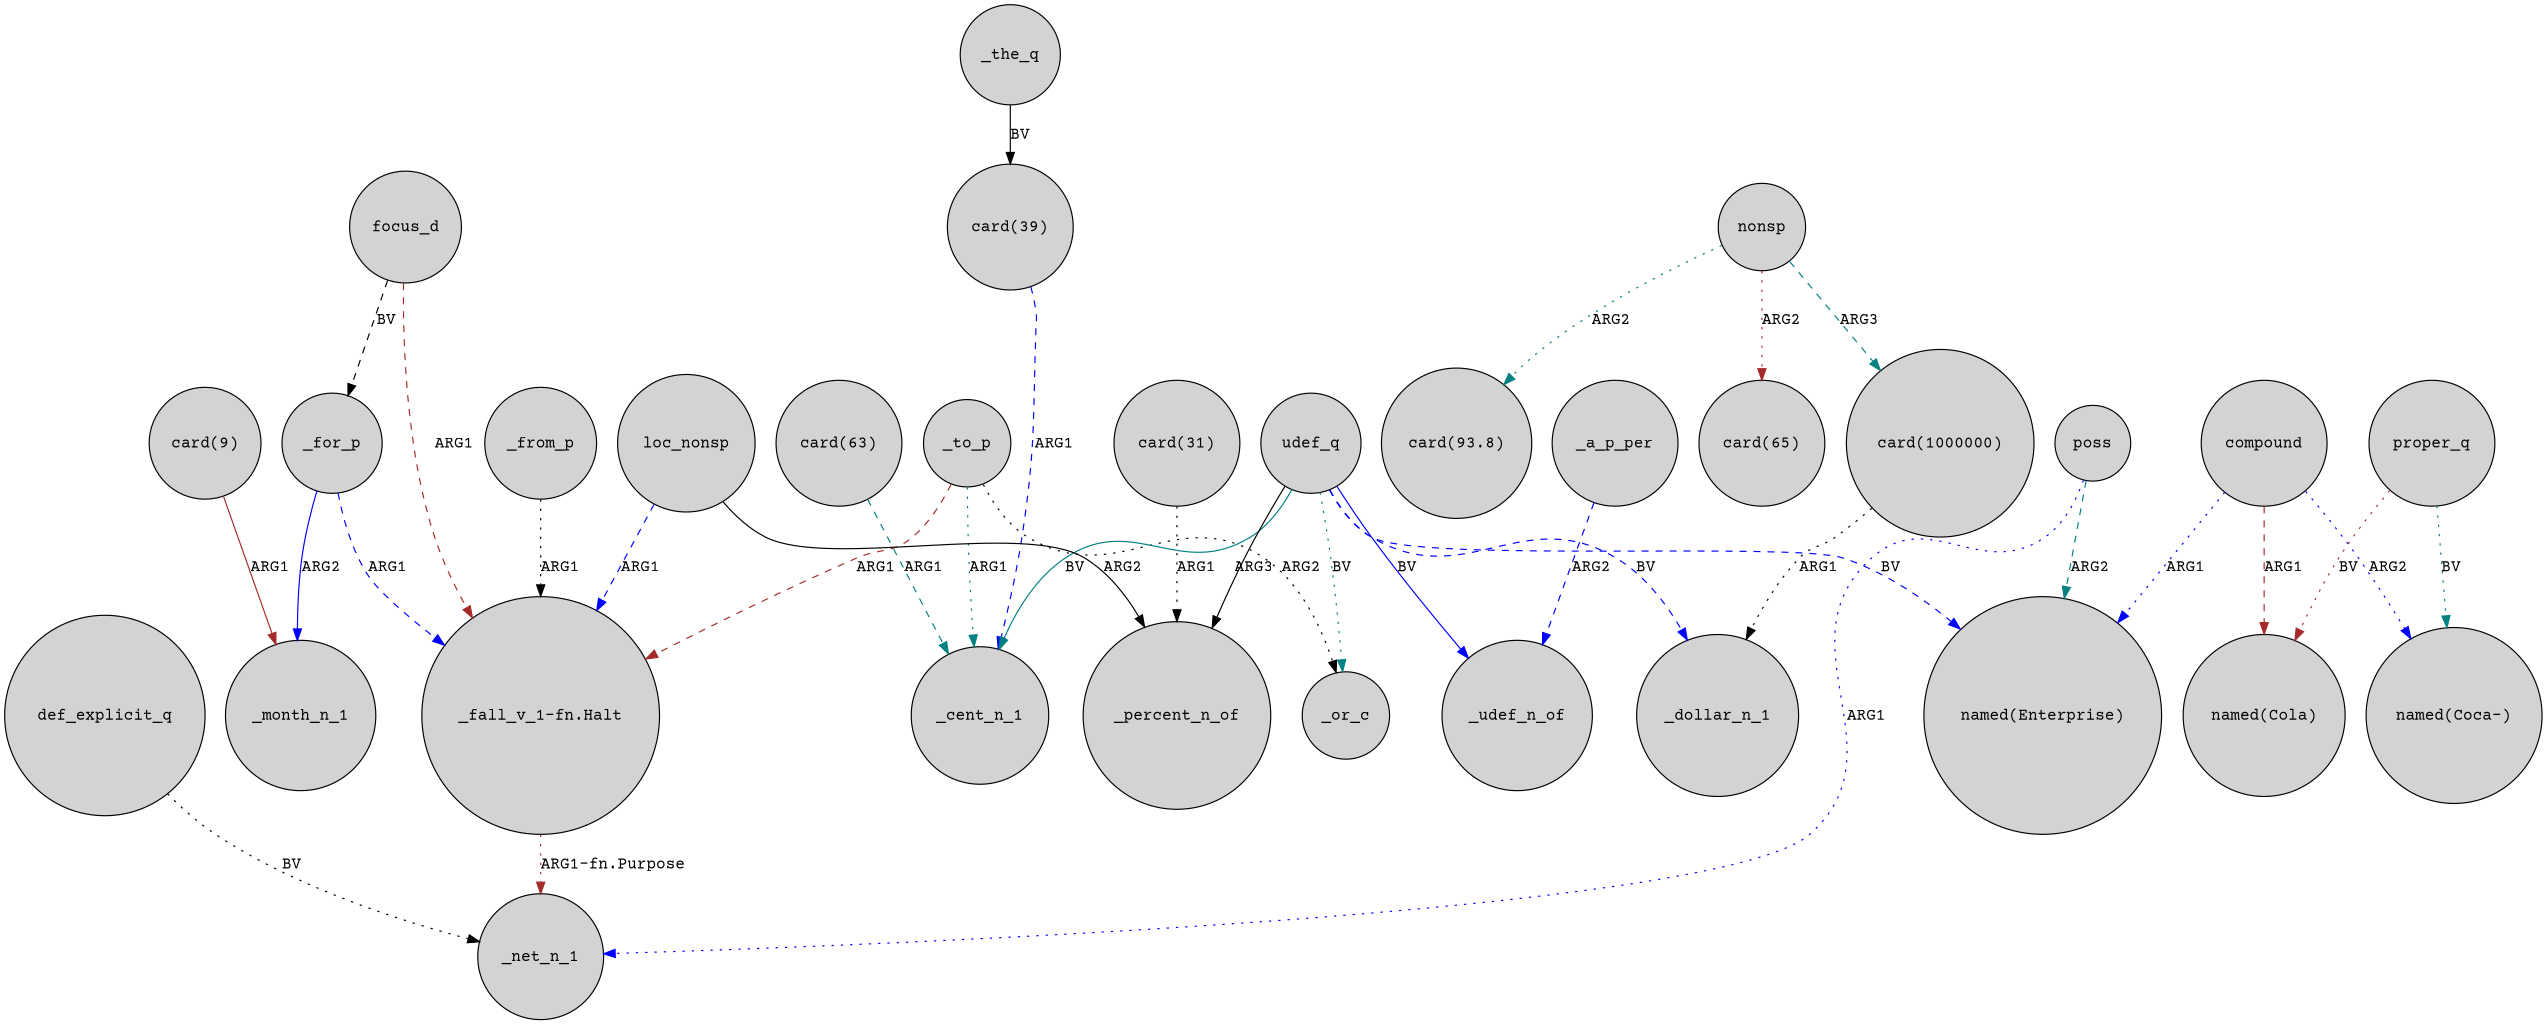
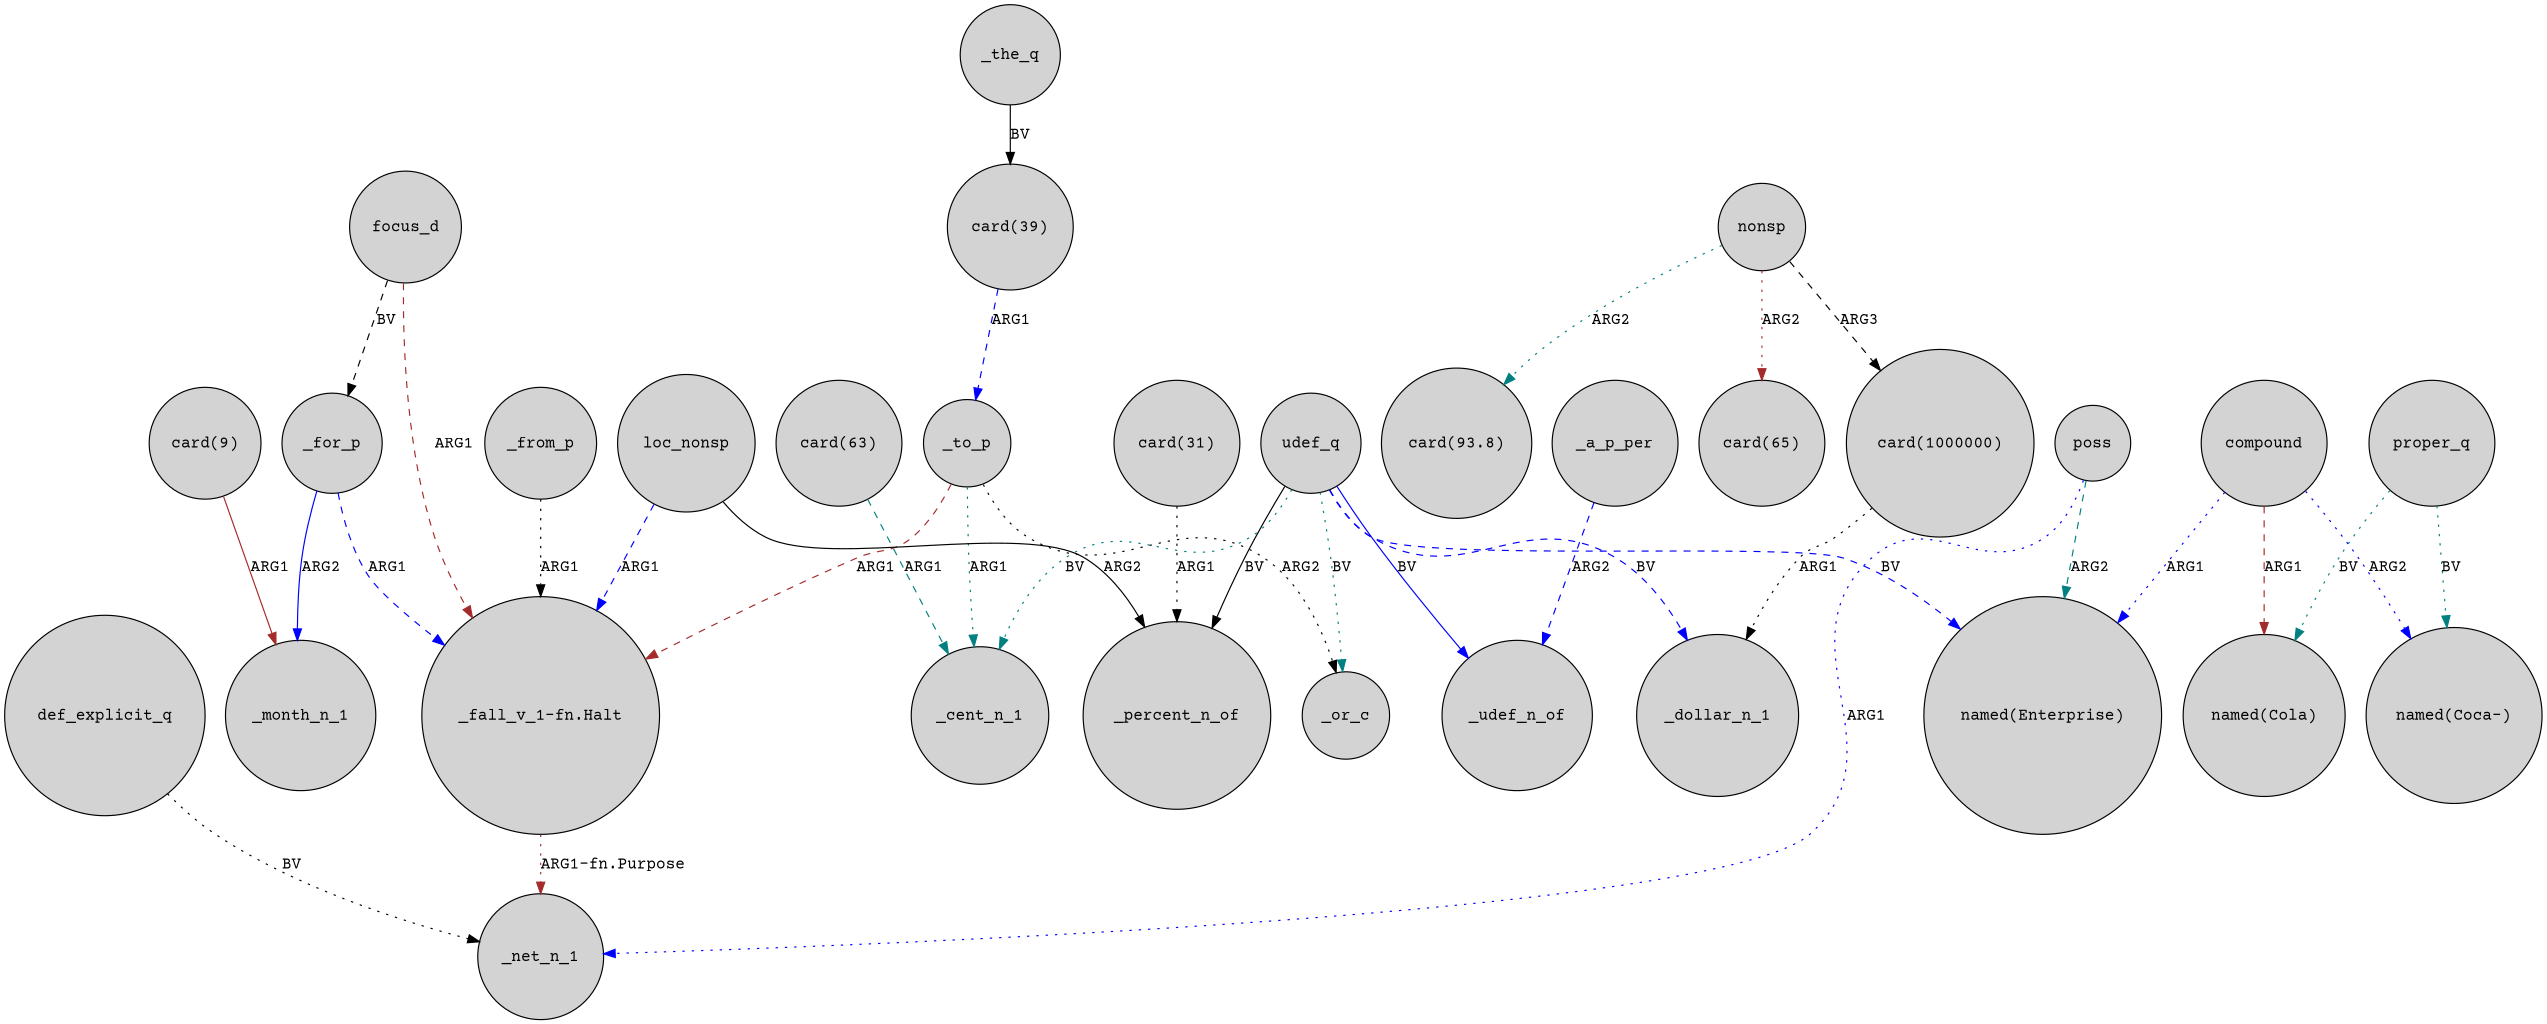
(1831, 311) -> (1831, 311)
(1031, 463) -> (988, 339)
(1130, 542) -> (1130, 542)
(2340, 557) -> (2340, 557)
(1254, 567) -> (1254, 567)
